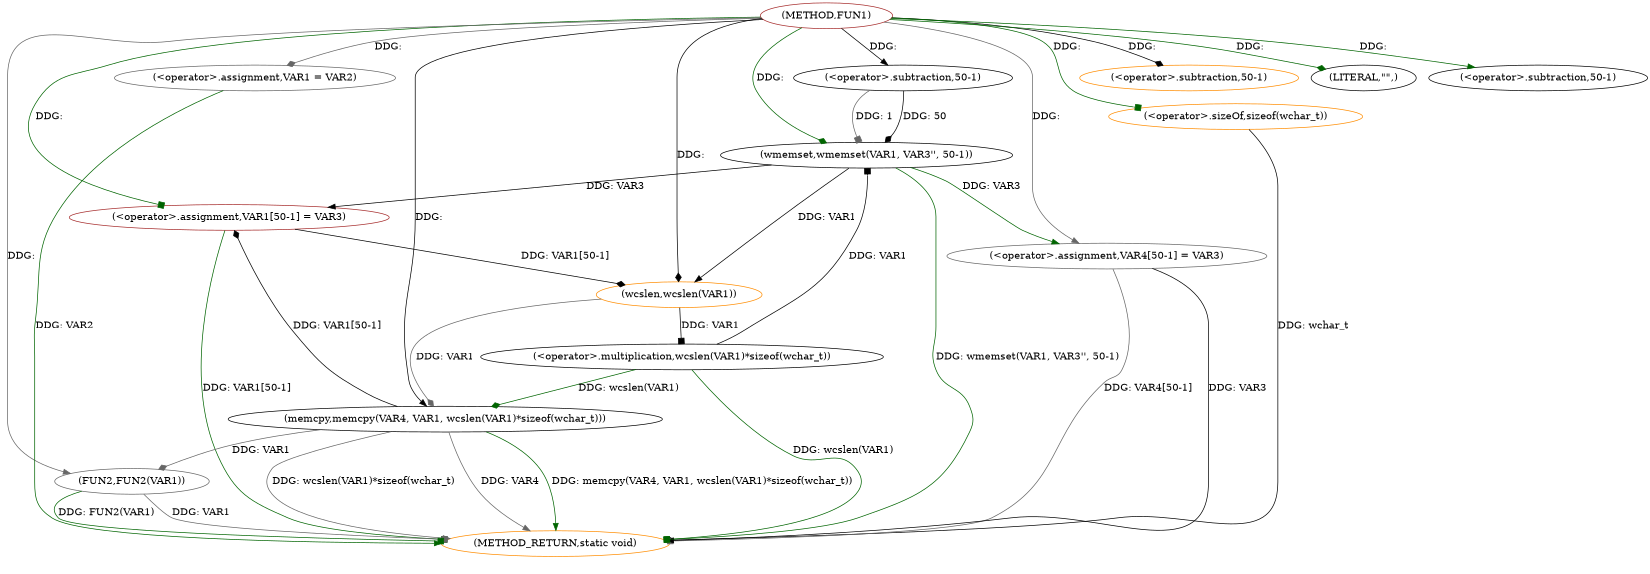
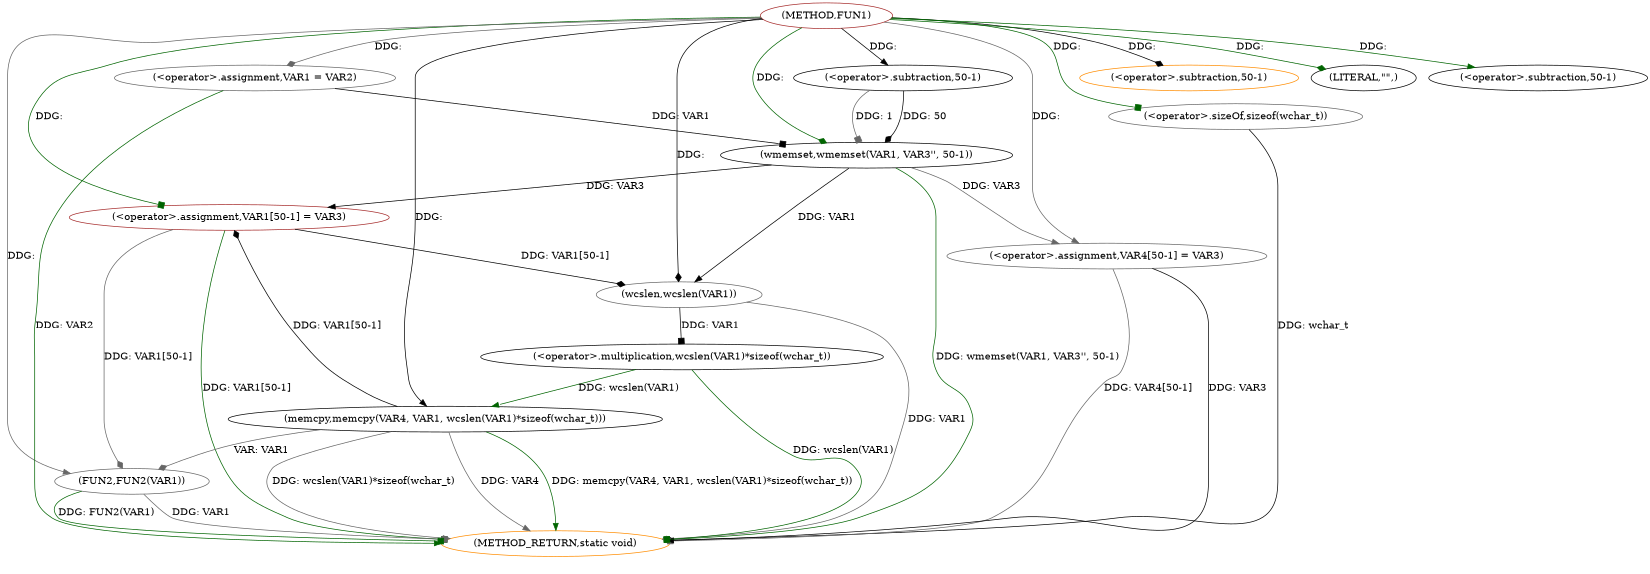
(1236, 117) -> (1236, 117)
(982, 204) -> (982, 204)
(819, 281) -> (557, 116)
(679, 295) -> (679, 295)
(475, 317) -> (896, 449)
none -> (104, 328)
(568, 387) -> (568, 387)
(261, 450) -> (261, 450)
